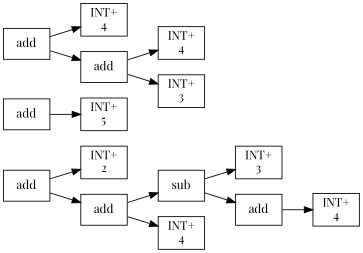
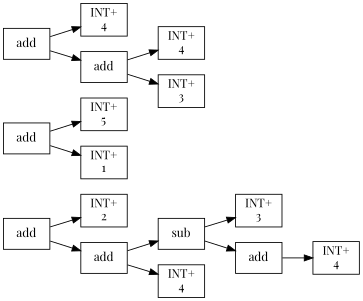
none -> (104, 162)
